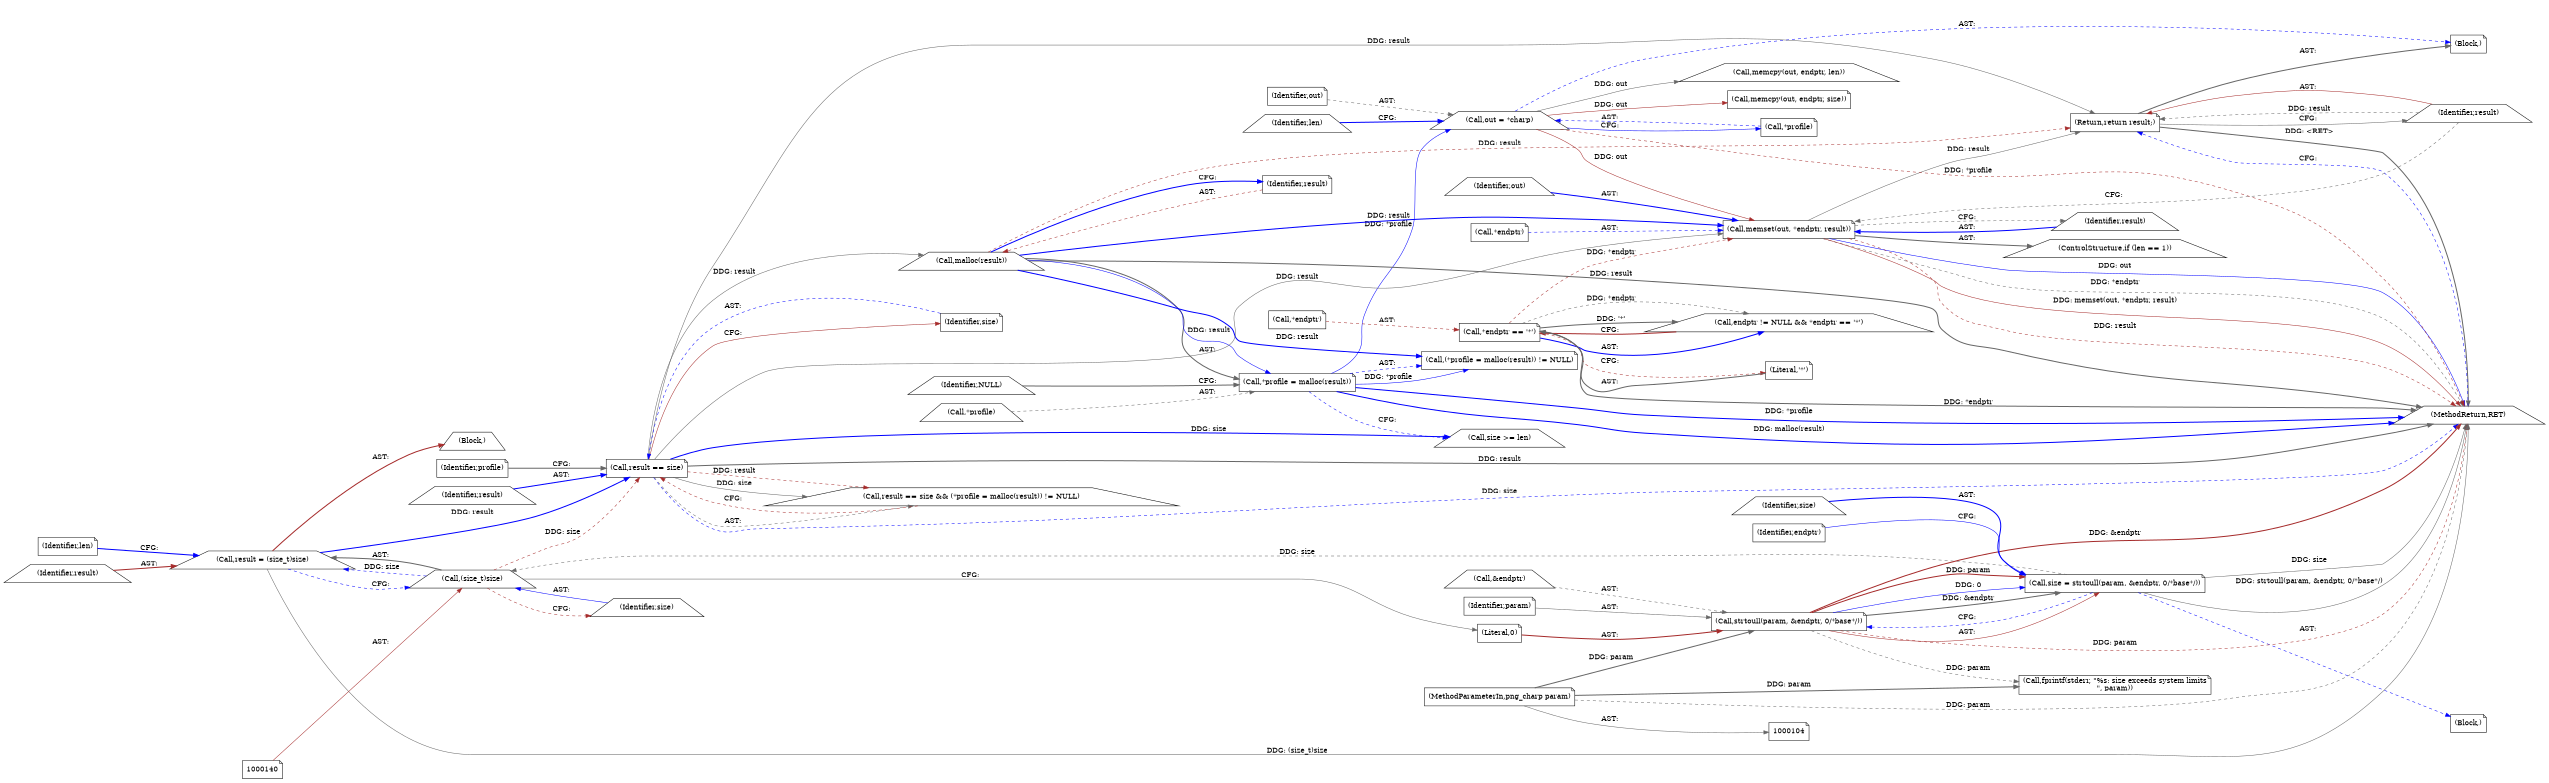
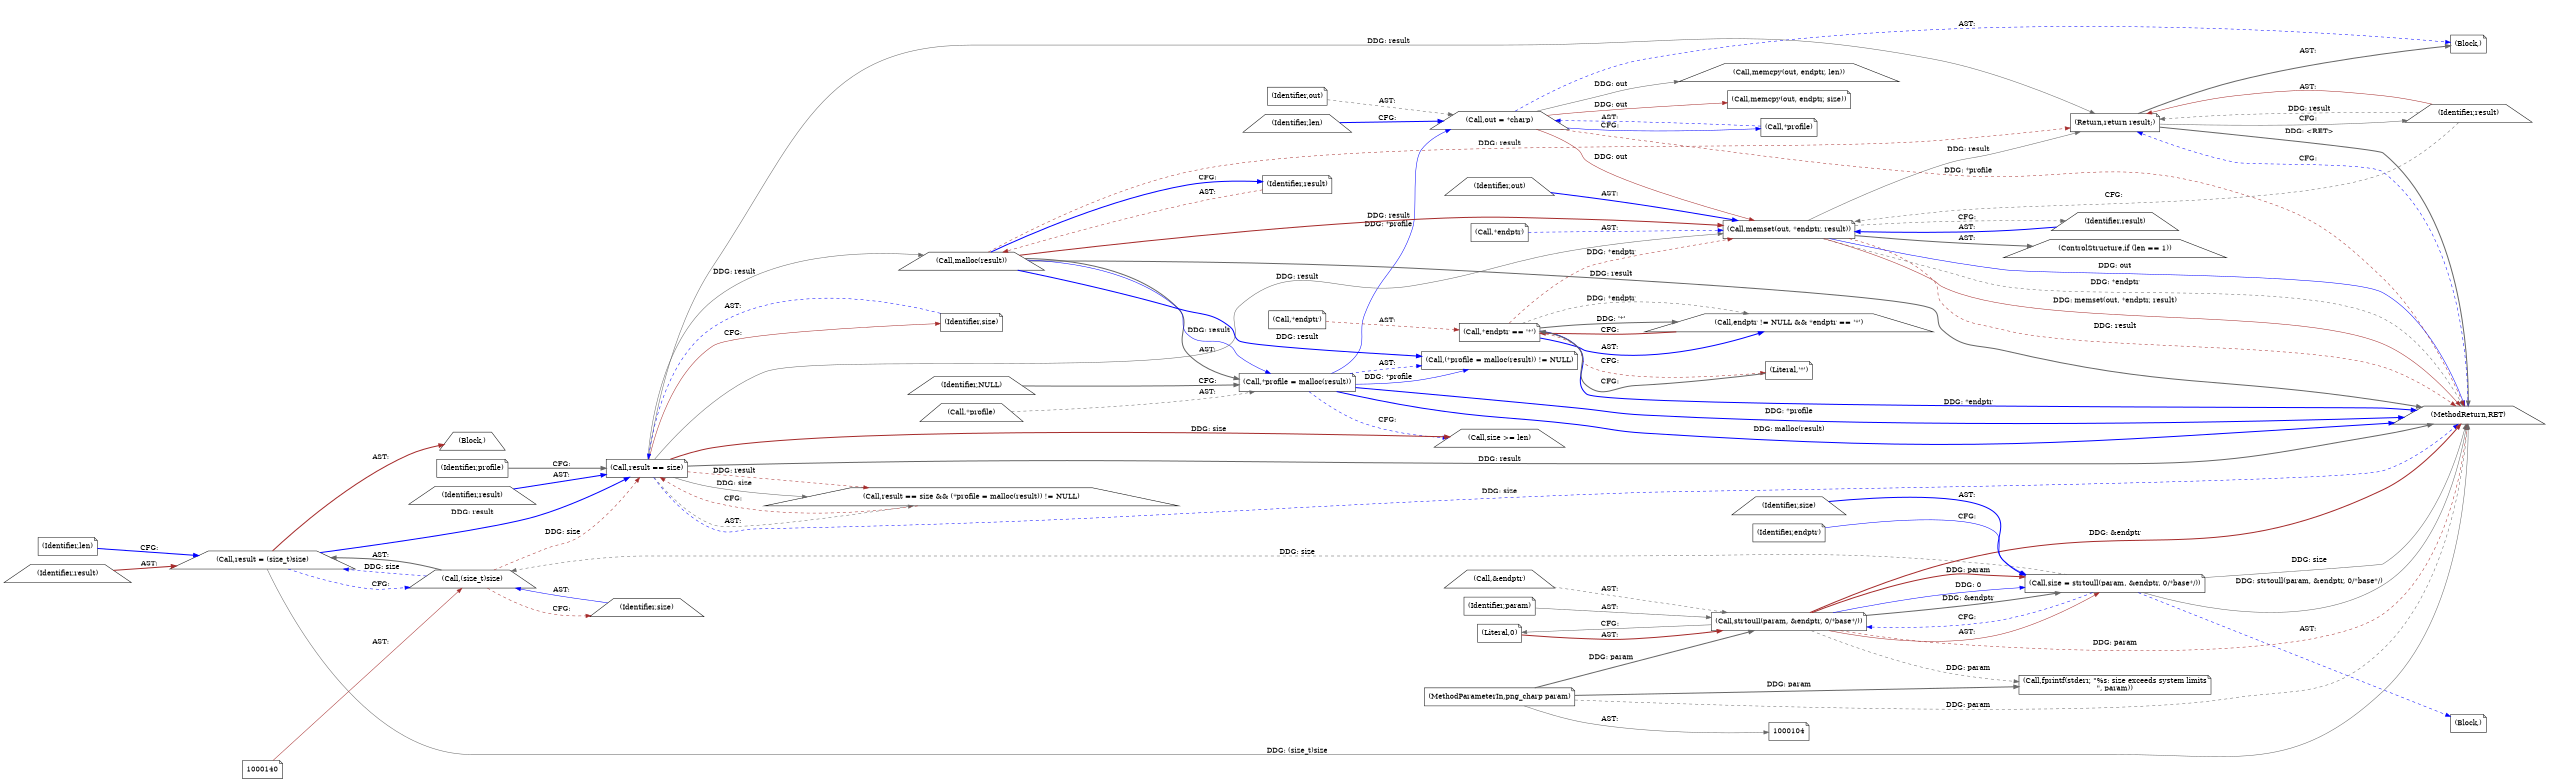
(1368, 222) -> (1368, 222)
(1611, 382) -> (1611, 382)
(1953, 406) -> (1953, 406)
(1056, 433) -> (1056, 433)
(1002, 579) -> (1619, 628)
